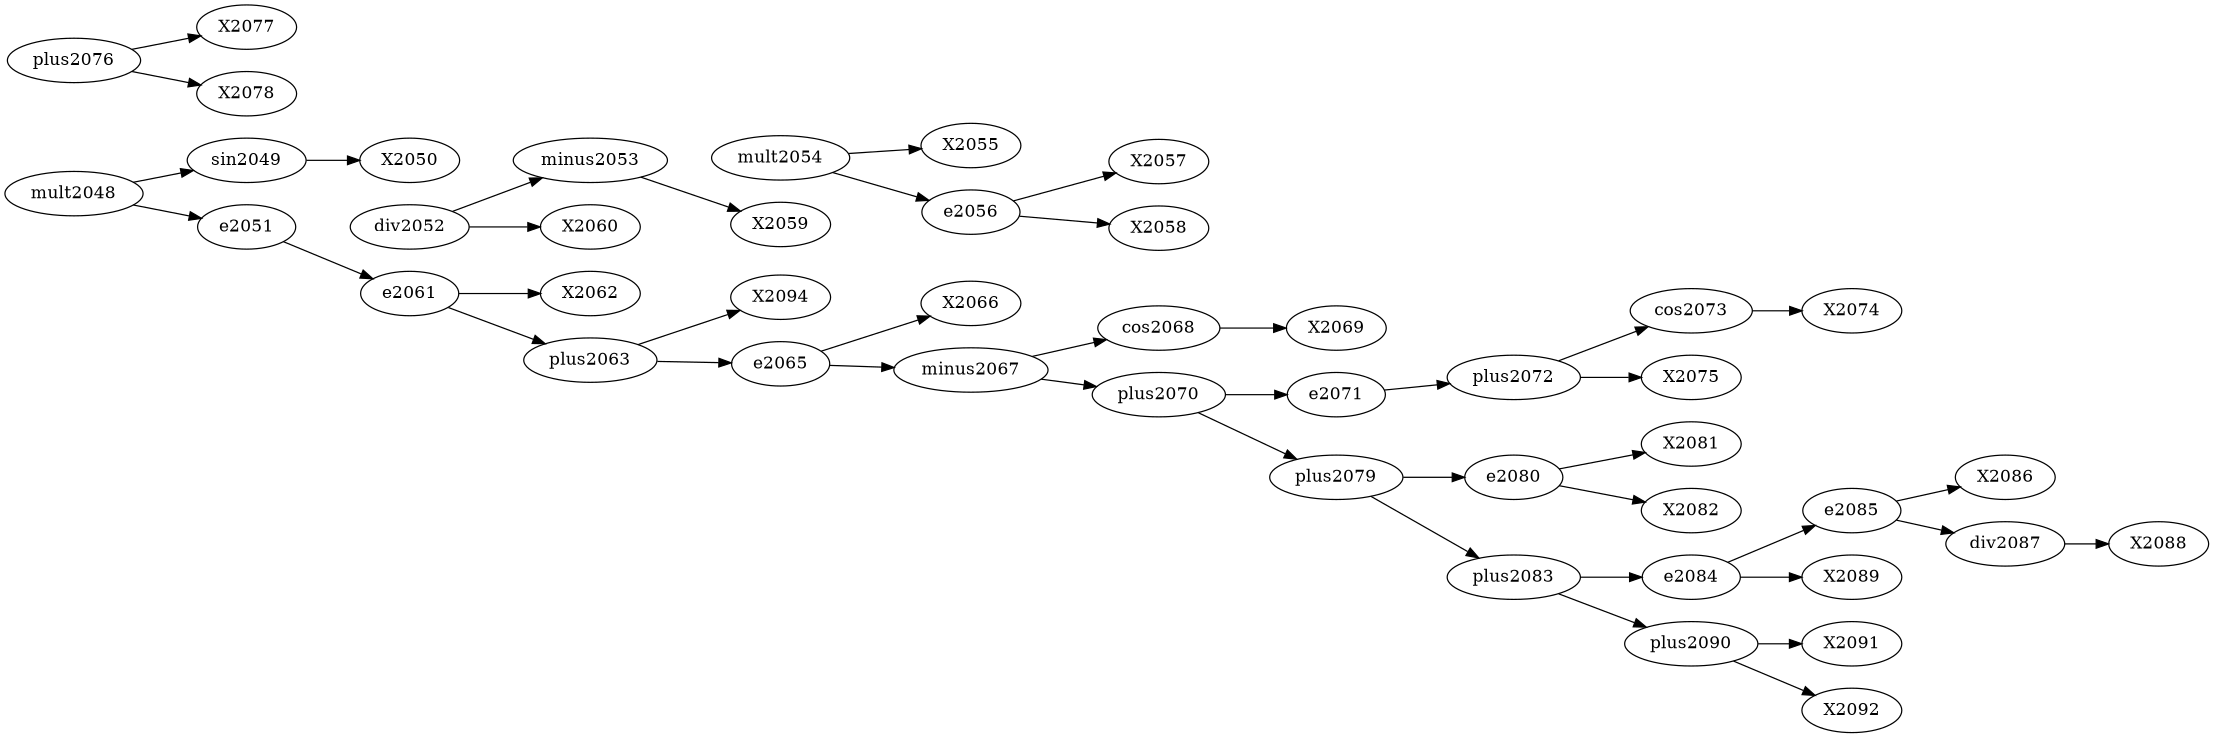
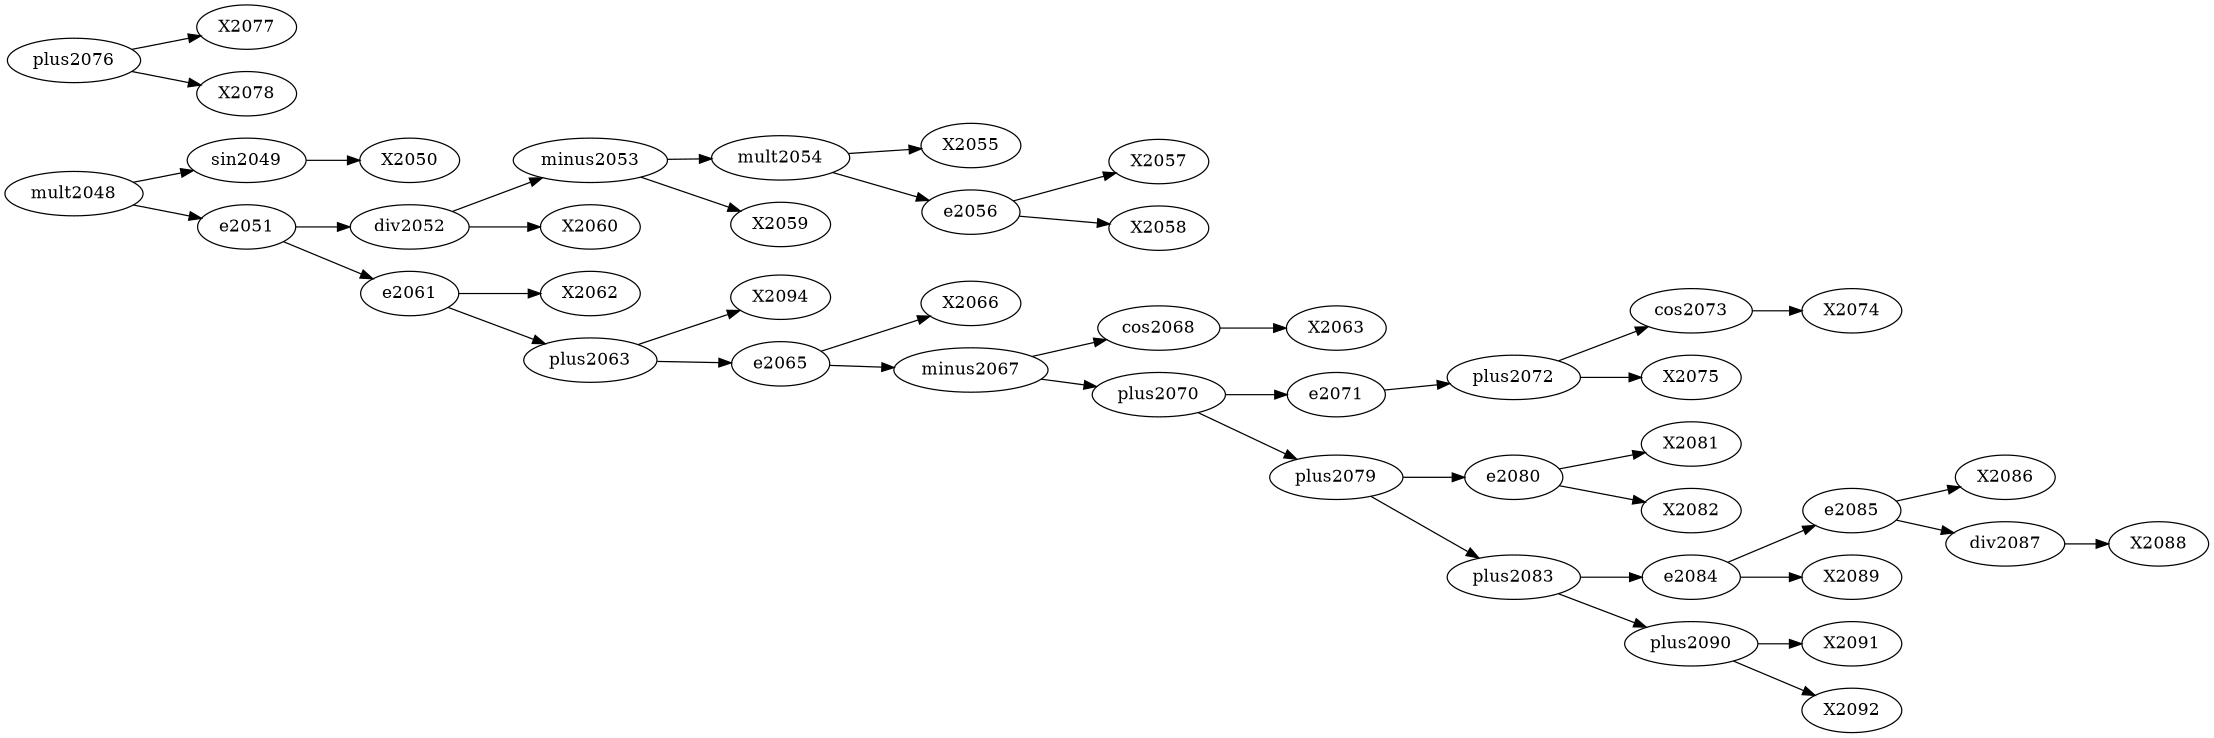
none -> (683, 159)
none -> (316, 227)
(1336, 328) -> (1336, 328)
